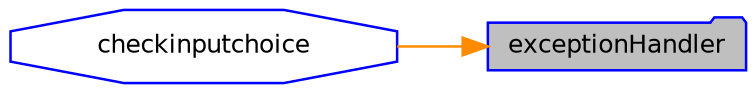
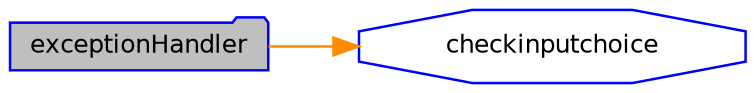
(430, 46) -> (301, 46)
